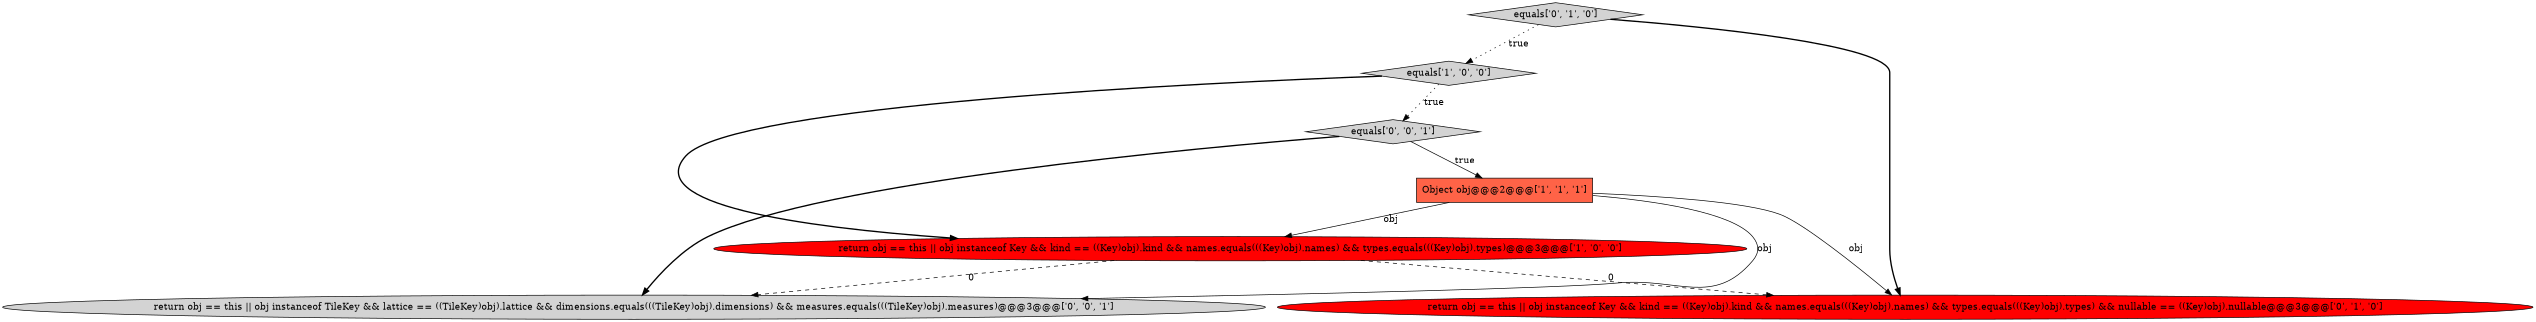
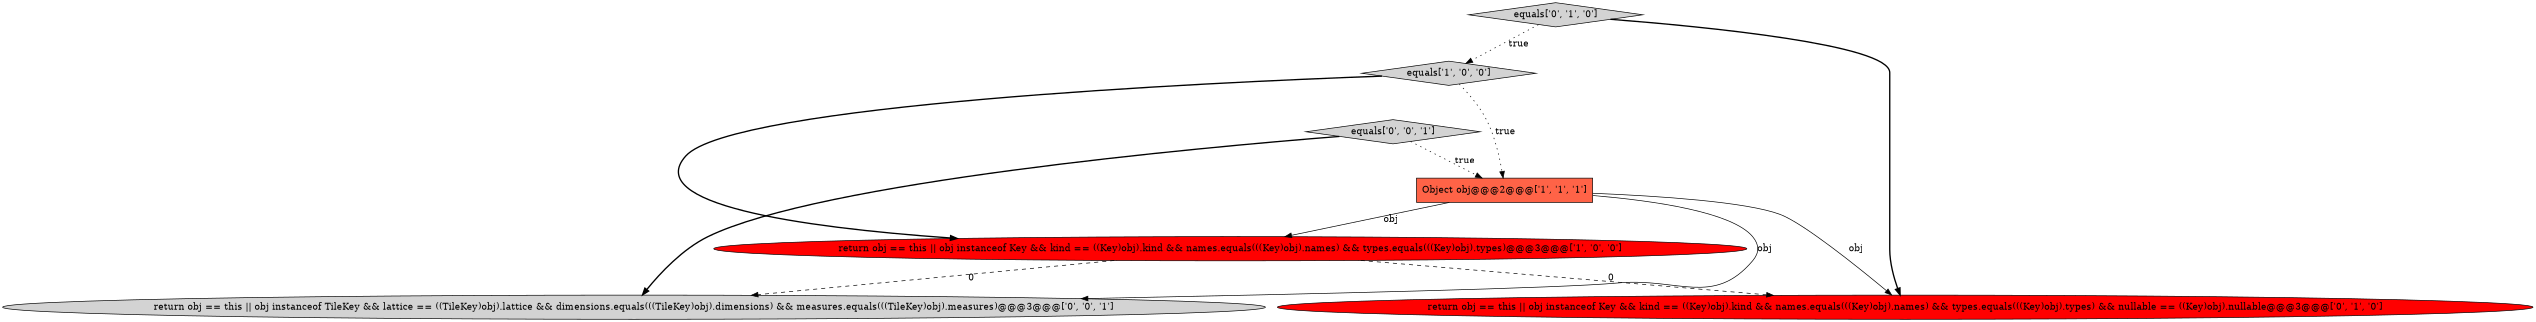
(1423, 100) -> (1488, 124)
(1443, 158) -> (1443, 158)
